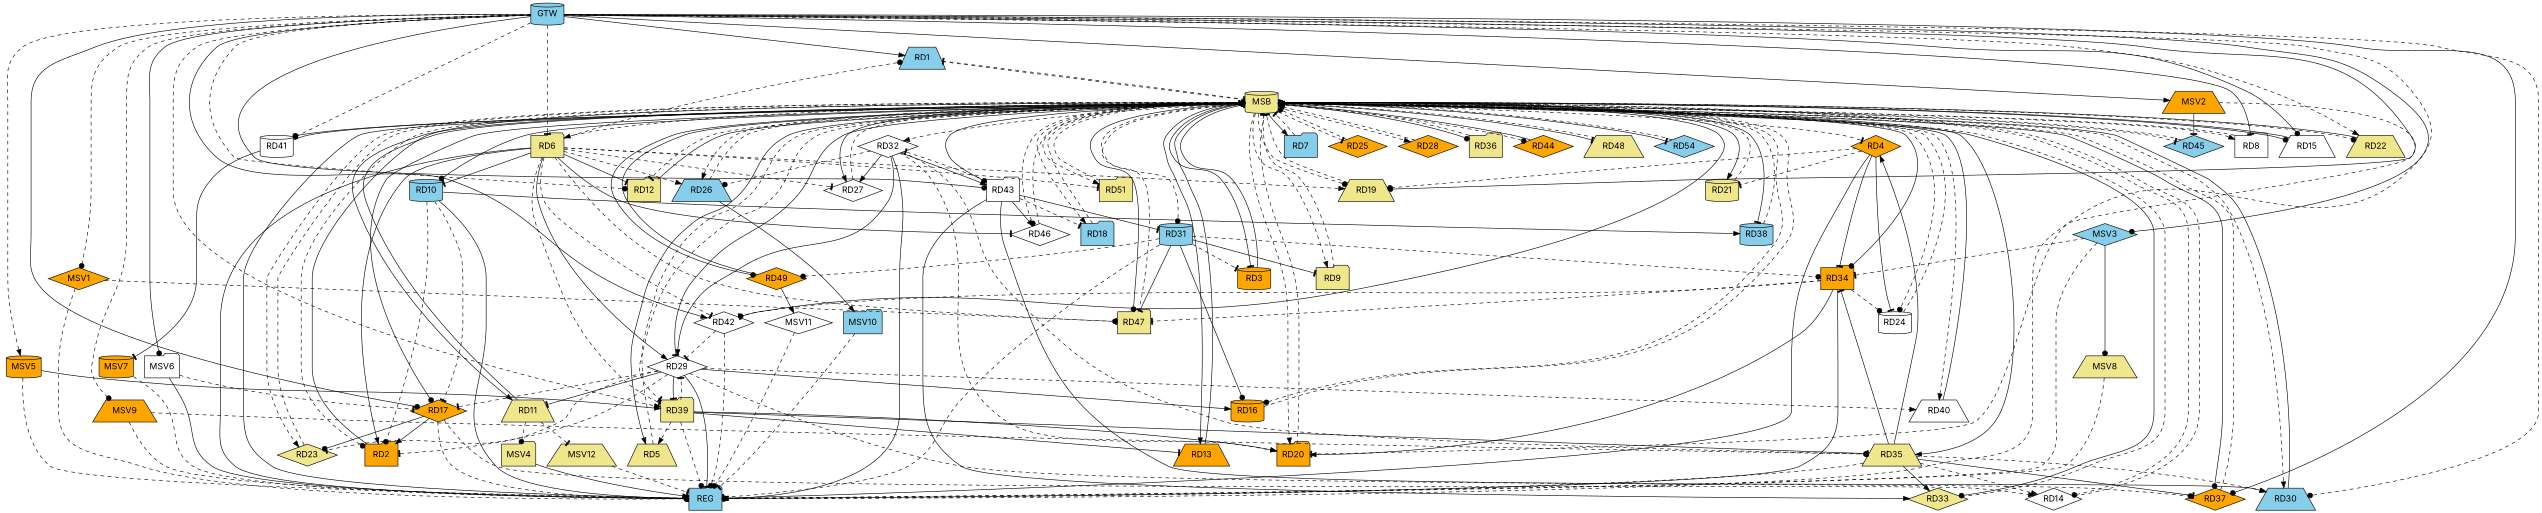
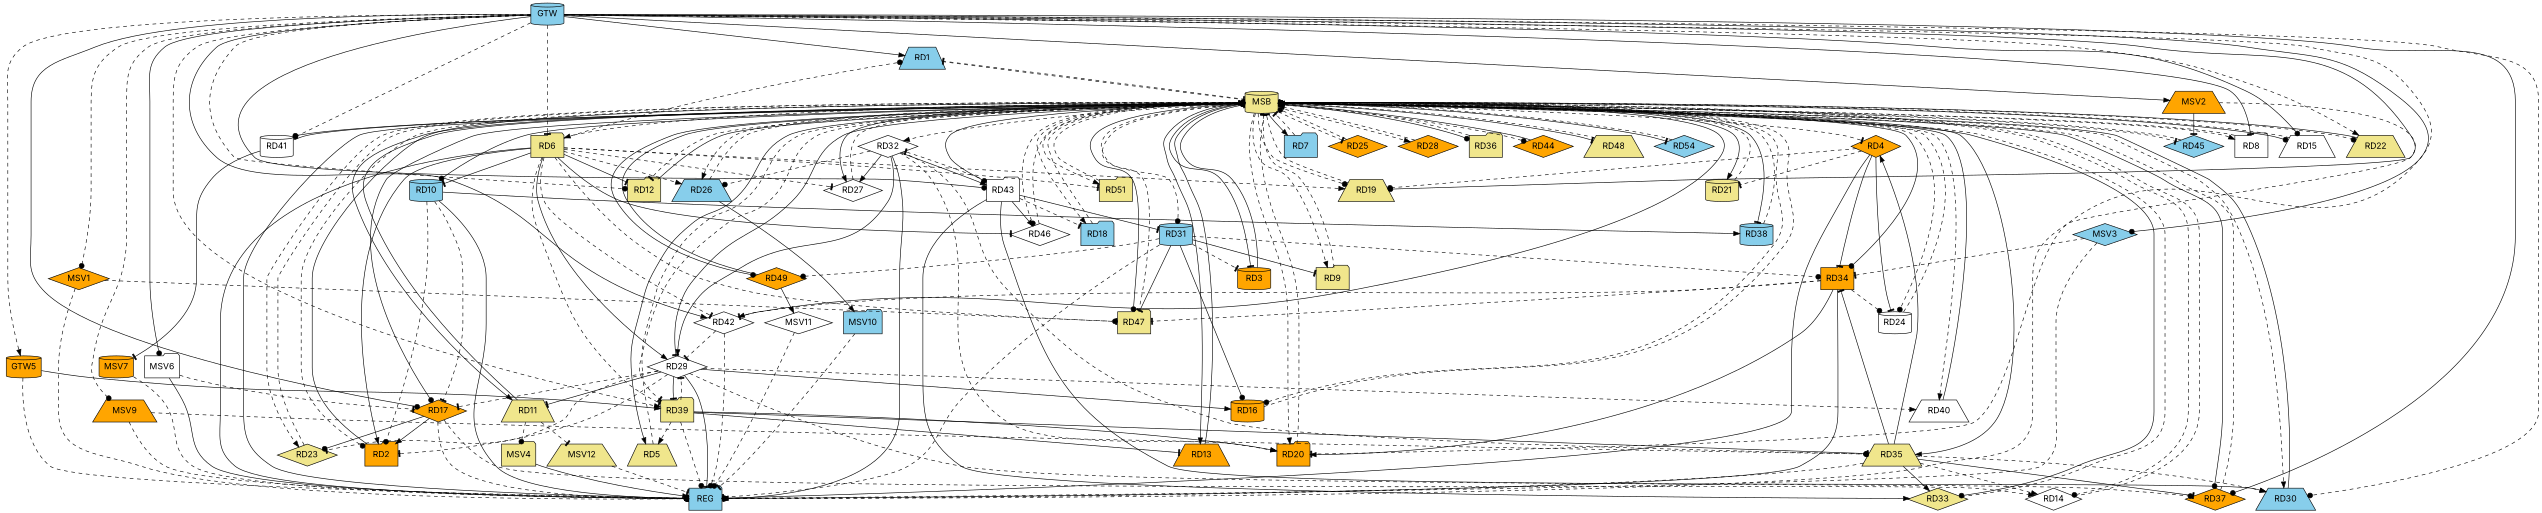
(1786, 107) -> (1786, 107)
(1282, 293) -> (1282, 293)
(24, 367) -> (24, 367)
(2105, 367) -> none
